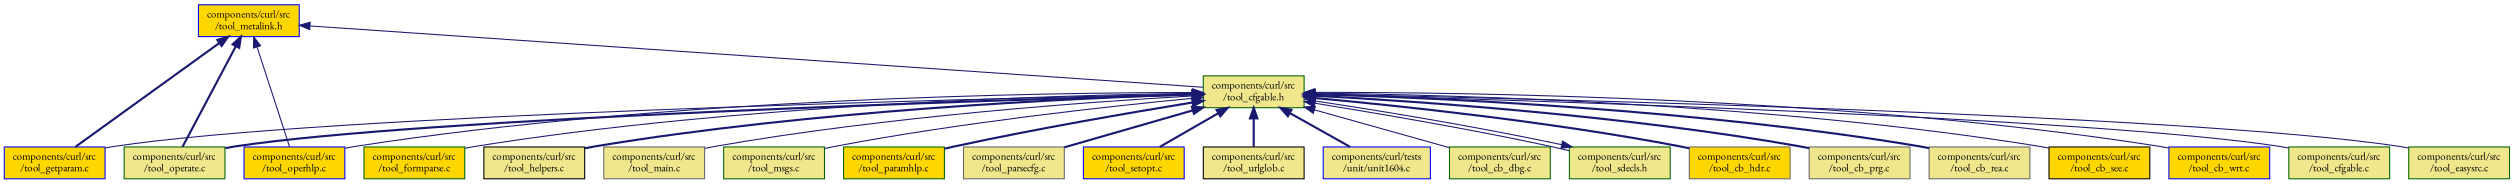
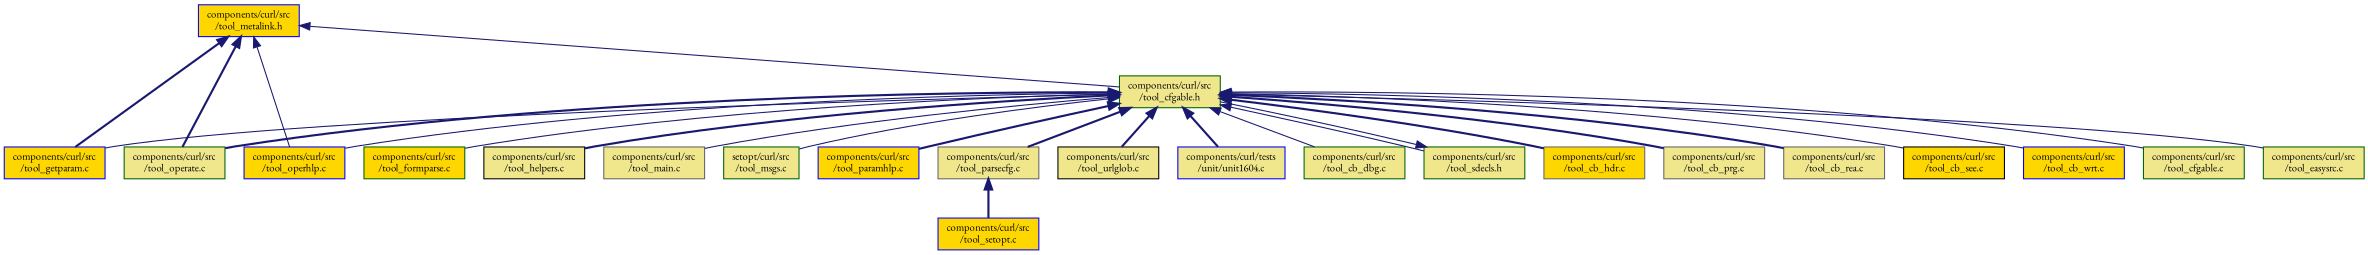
(1189, 130) -> (988, 204)
(774, 163) -> (761, 163)
(894, 163) -> (869, 163)
